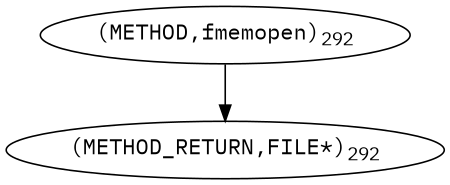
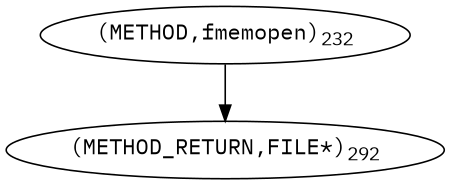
(338, 33) -> (338, 33)
